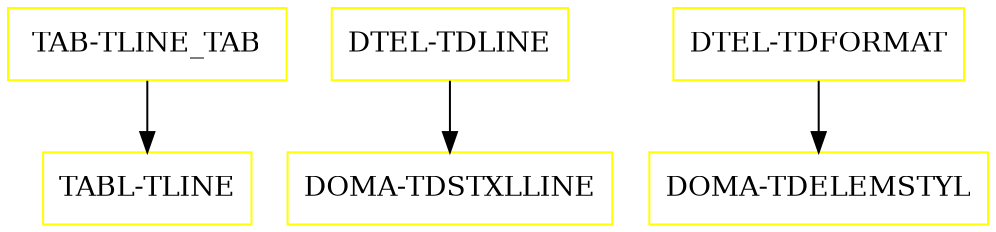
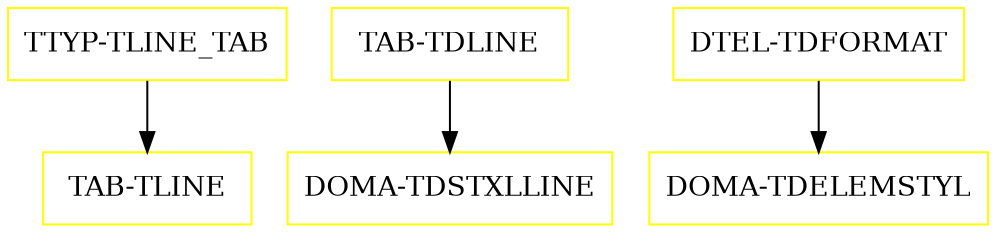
(147, 44) -> (147, 44)
(450, 44) -> (450, 44)
(147, 188) -> (147, 188)
